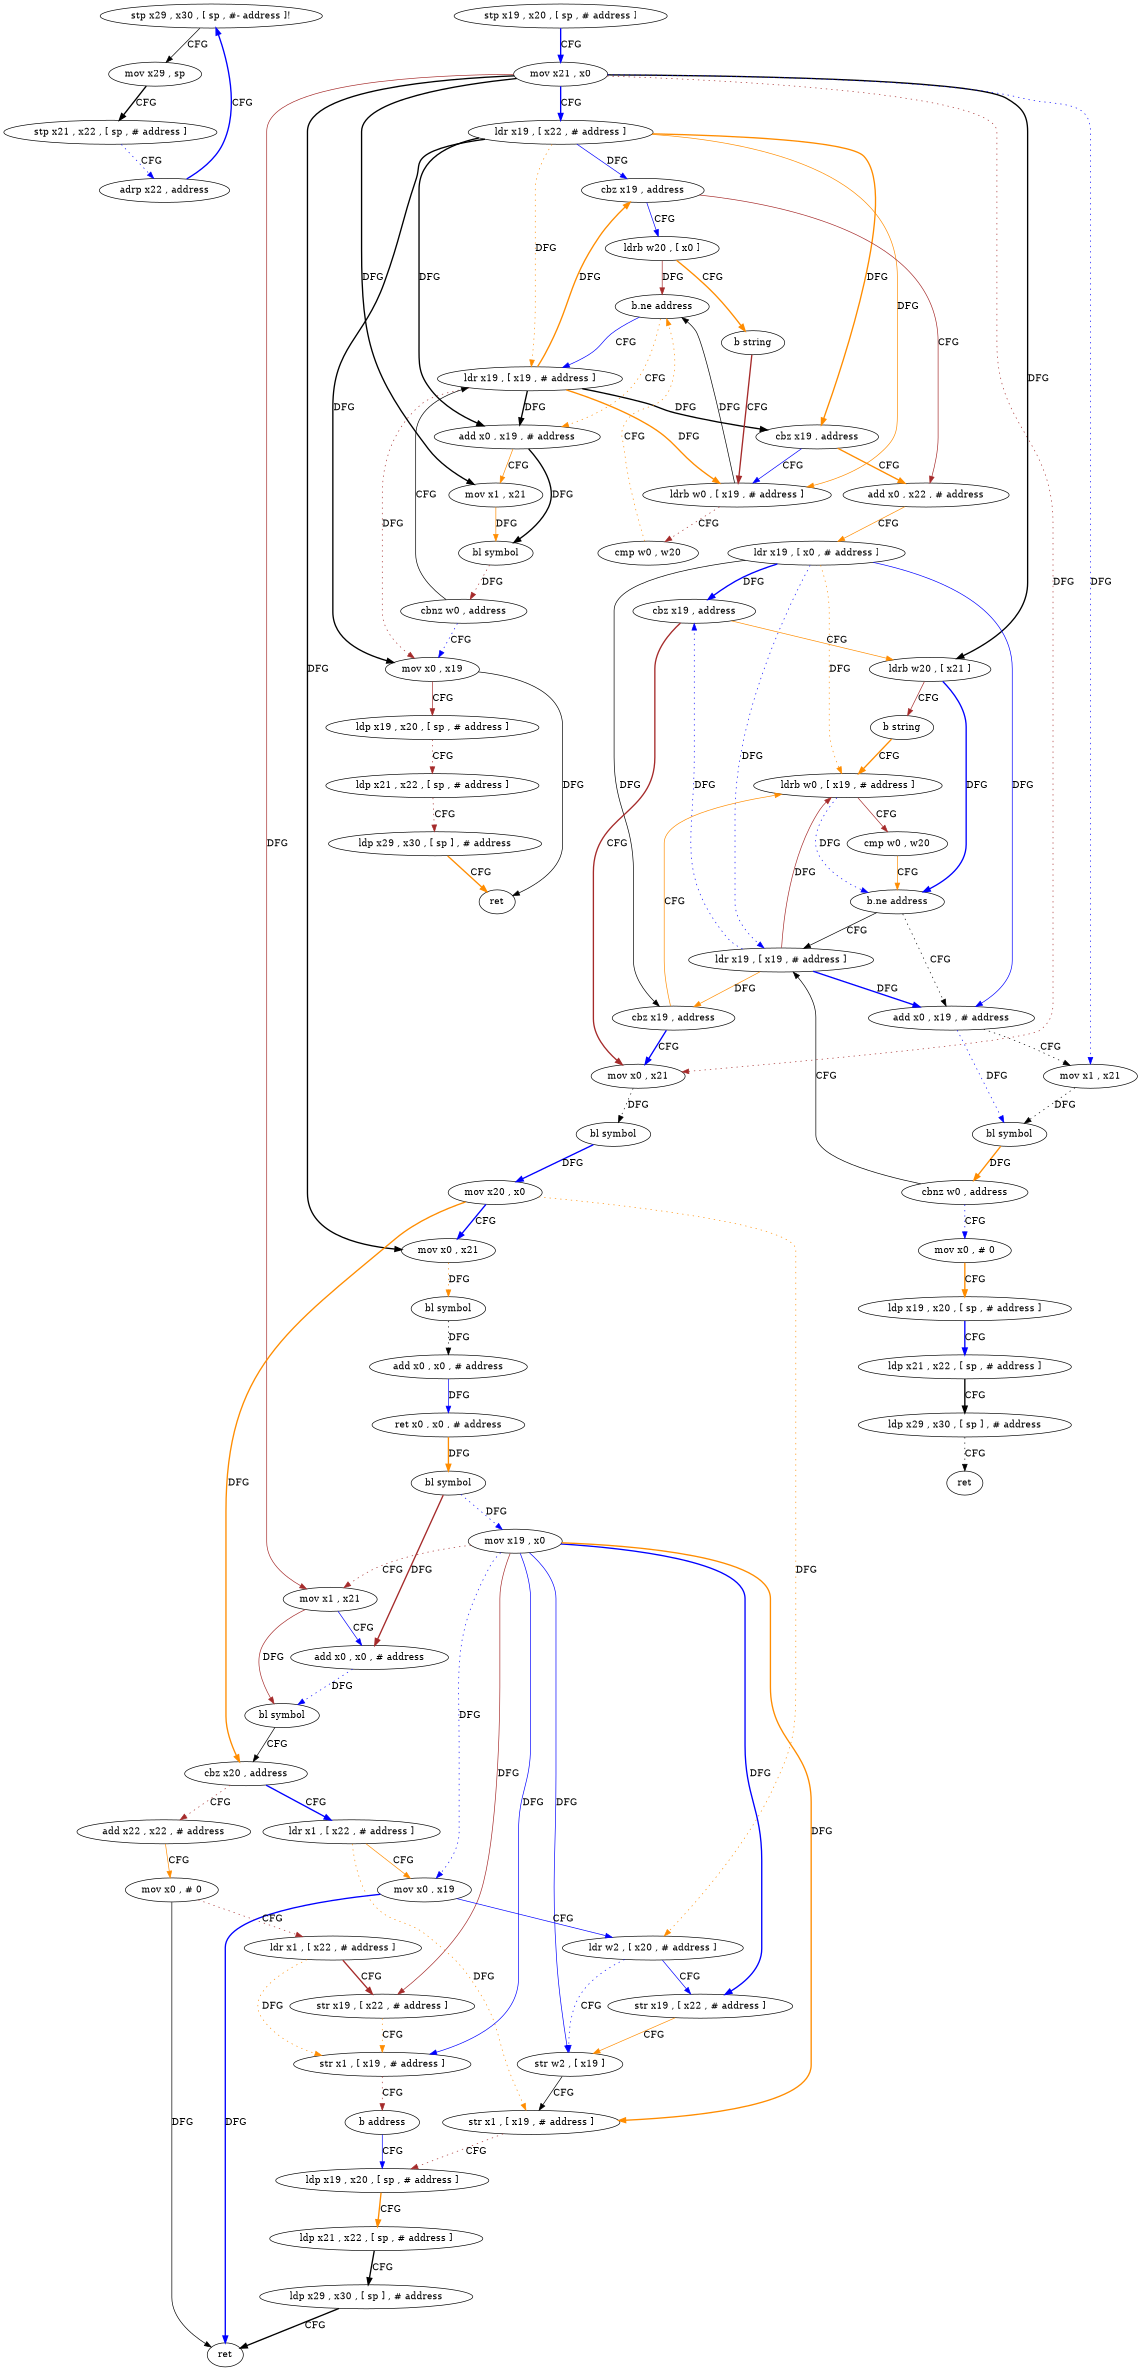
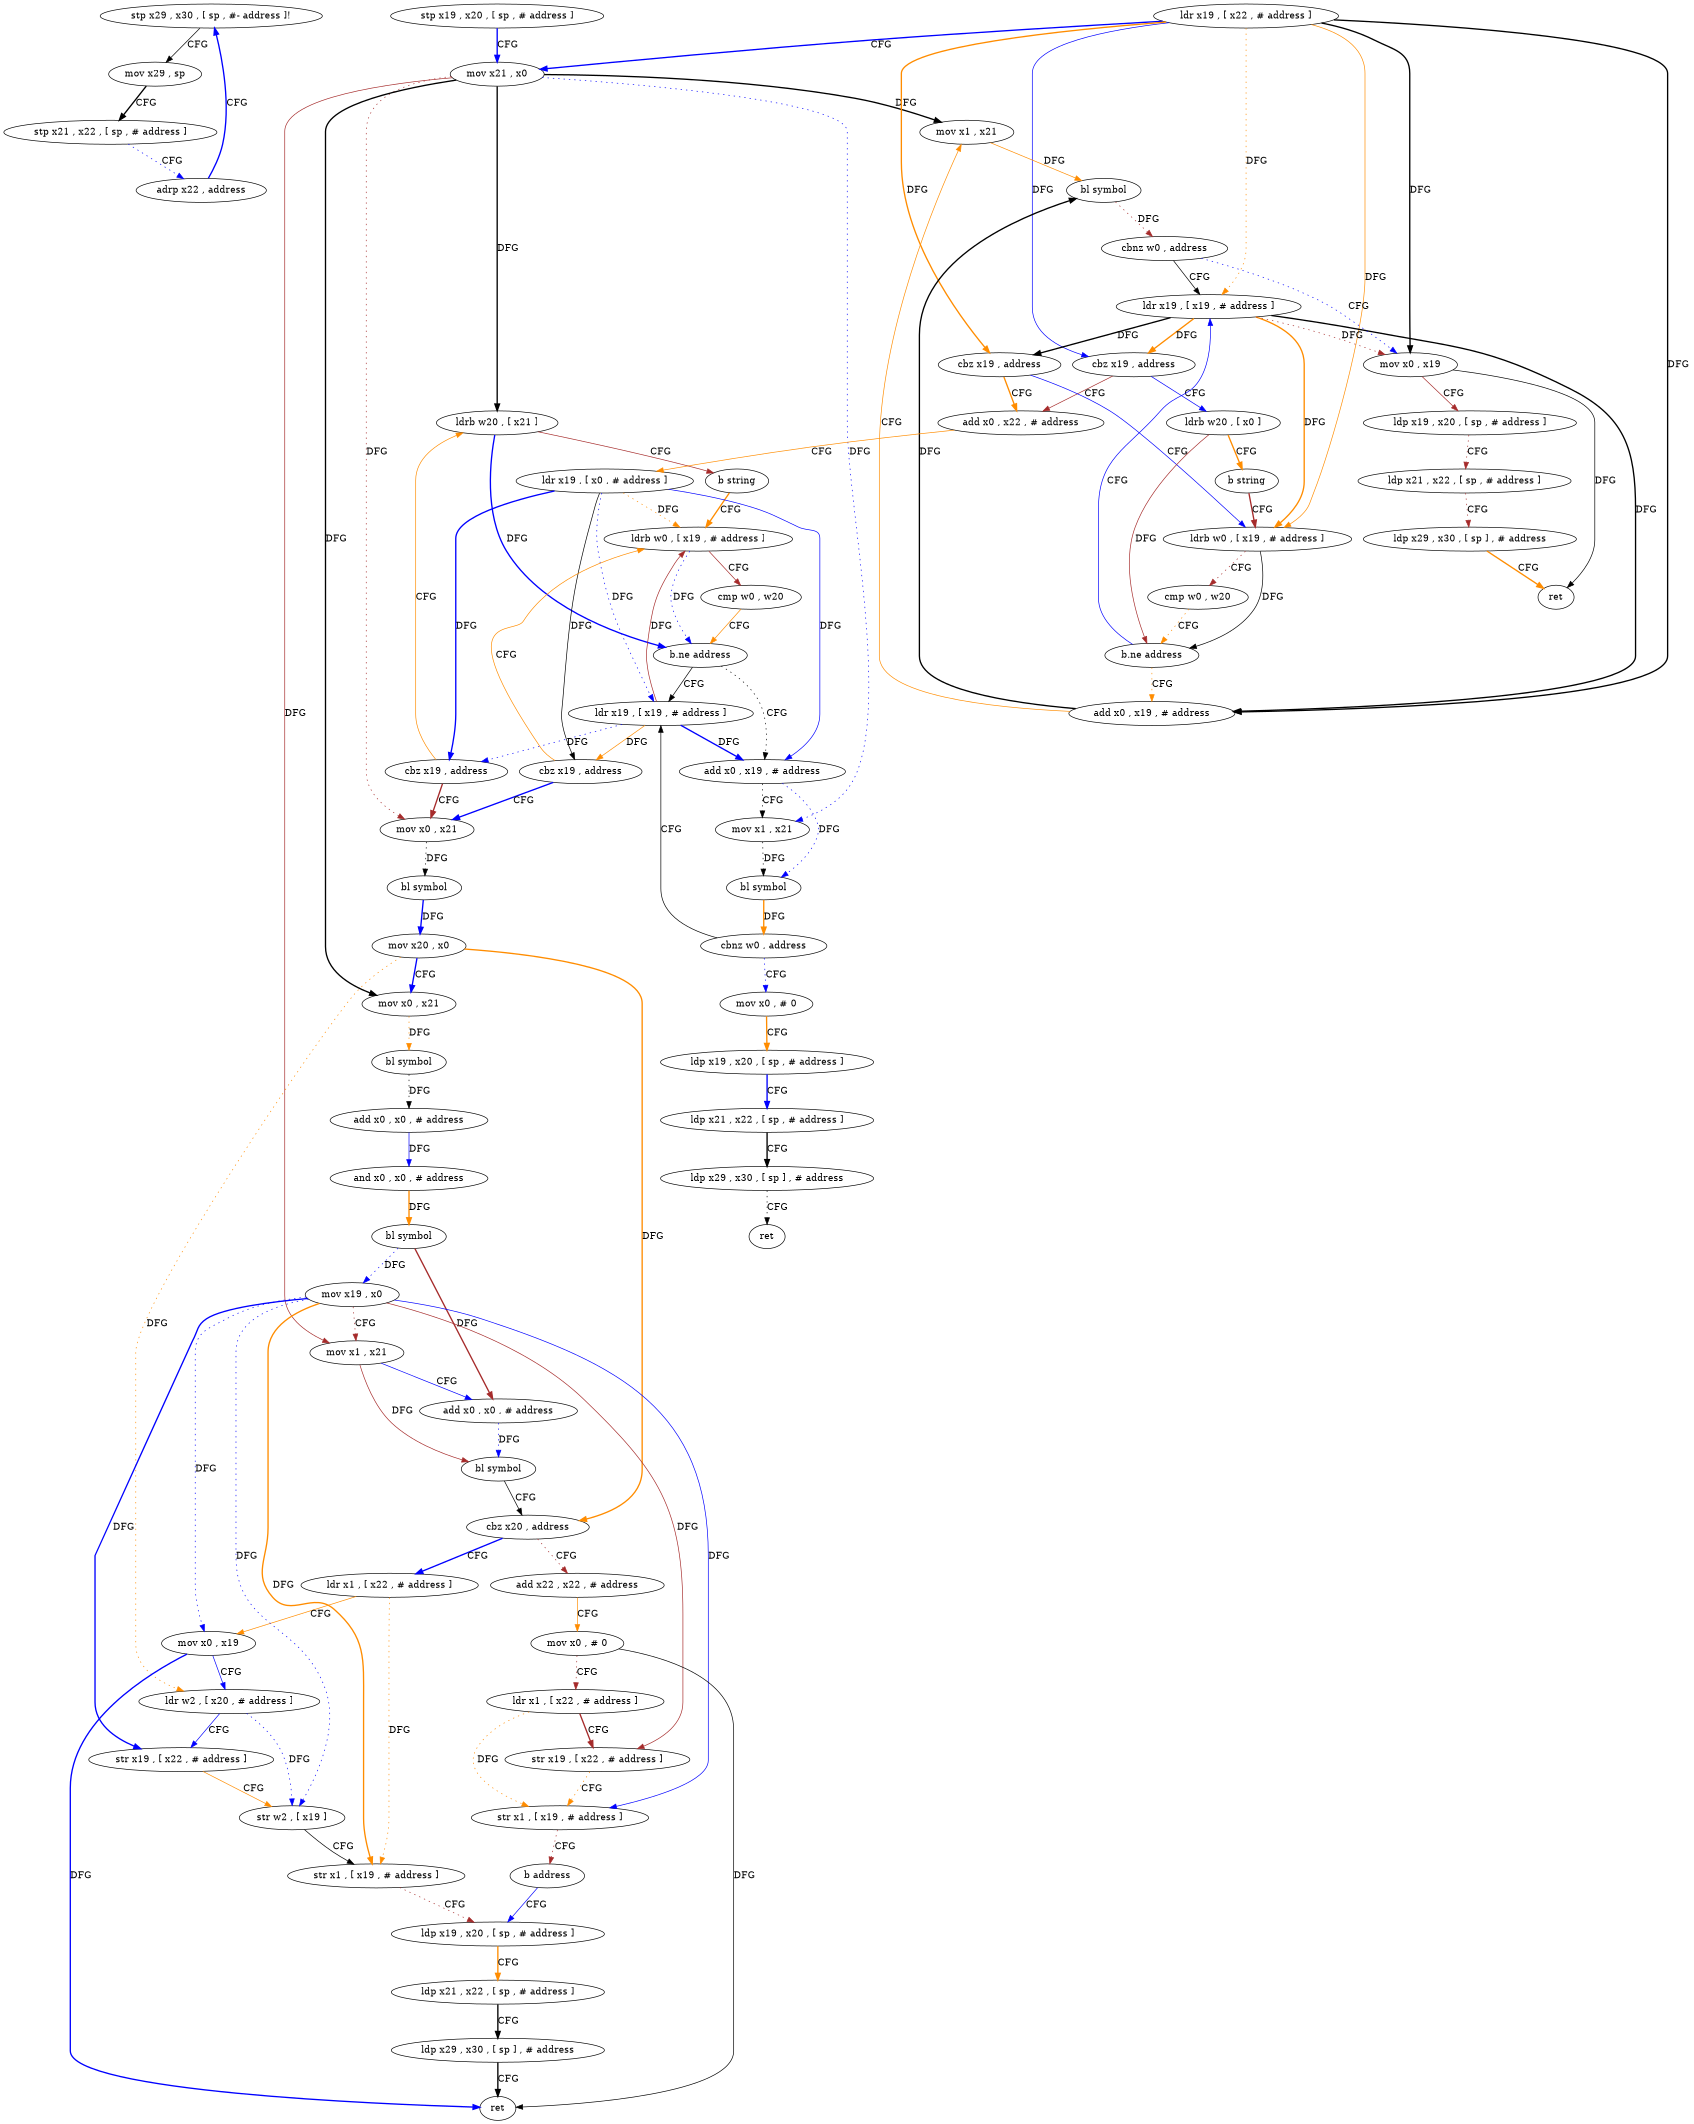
(561, 100) -> (855, 41)
(448, 1425) -> (409, 1178)
(556, 1795) -> (236, 1546)
(591, 2006) -> (300, 1760)
